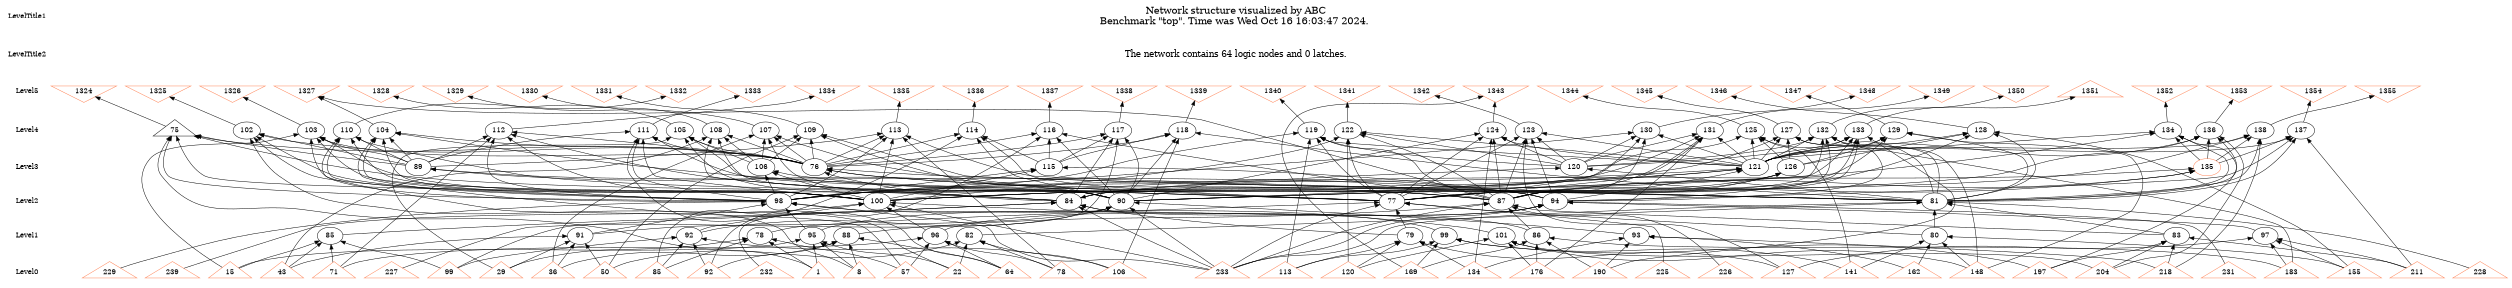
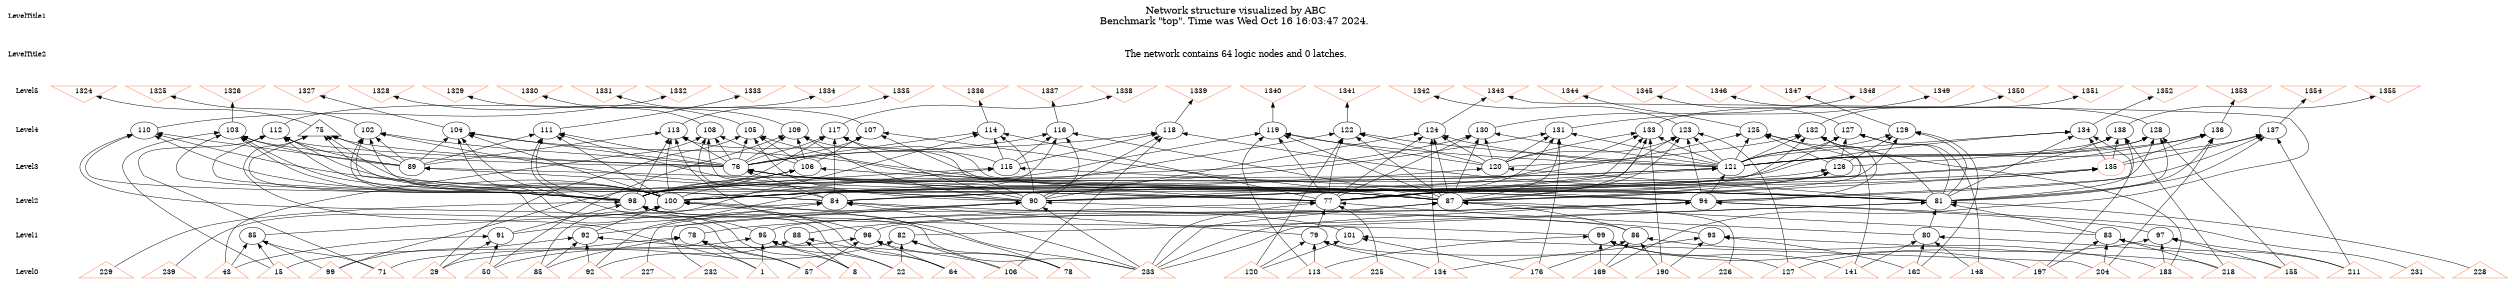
(2090, 91) -> (2090, 91)
(912, 110) -> (672, 178)
(1433, 190) -> (1335, 190)
(2136, 204) -> (1974, 165)
(1696, 259) -> none
(553, 272) -> none
